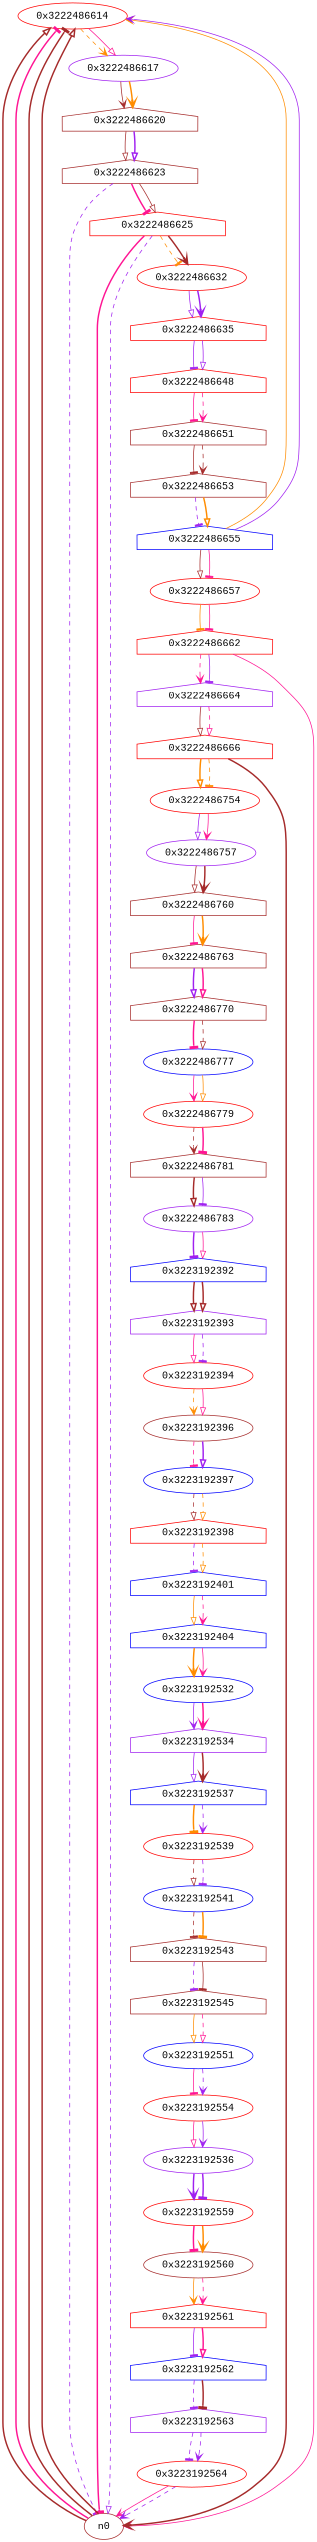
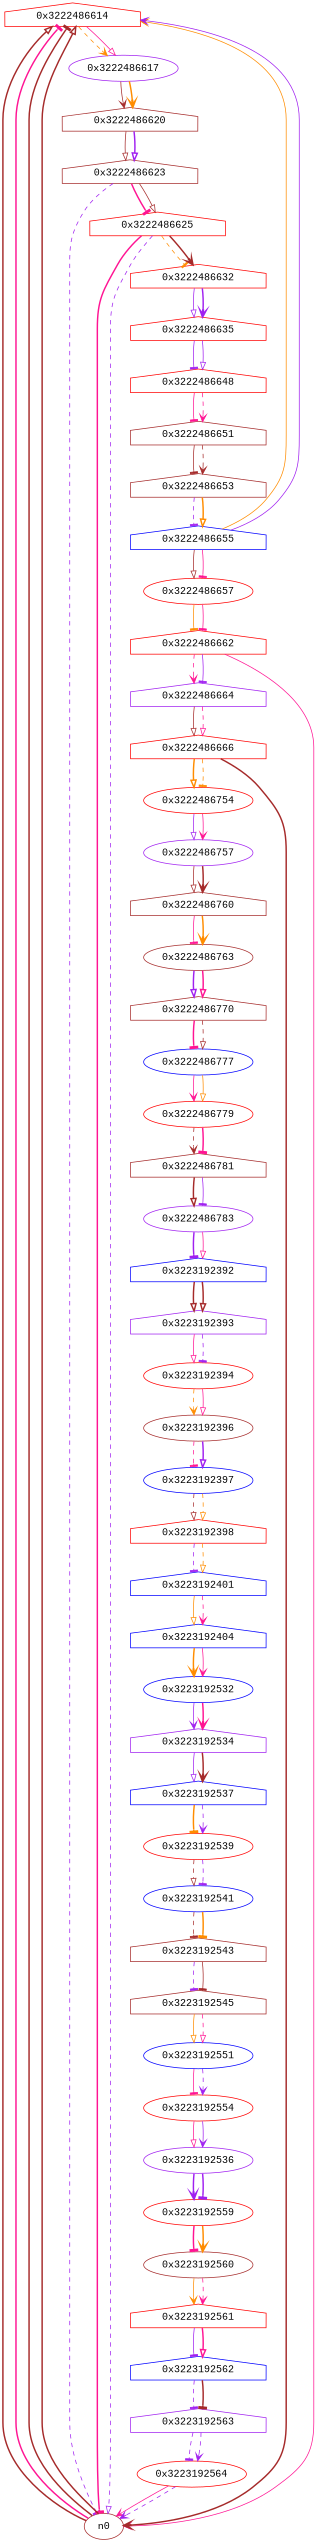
(73, 16) -> (73, 16)
(192, 277) -> (198, 277)
(198, 957) -> (198, 957)
